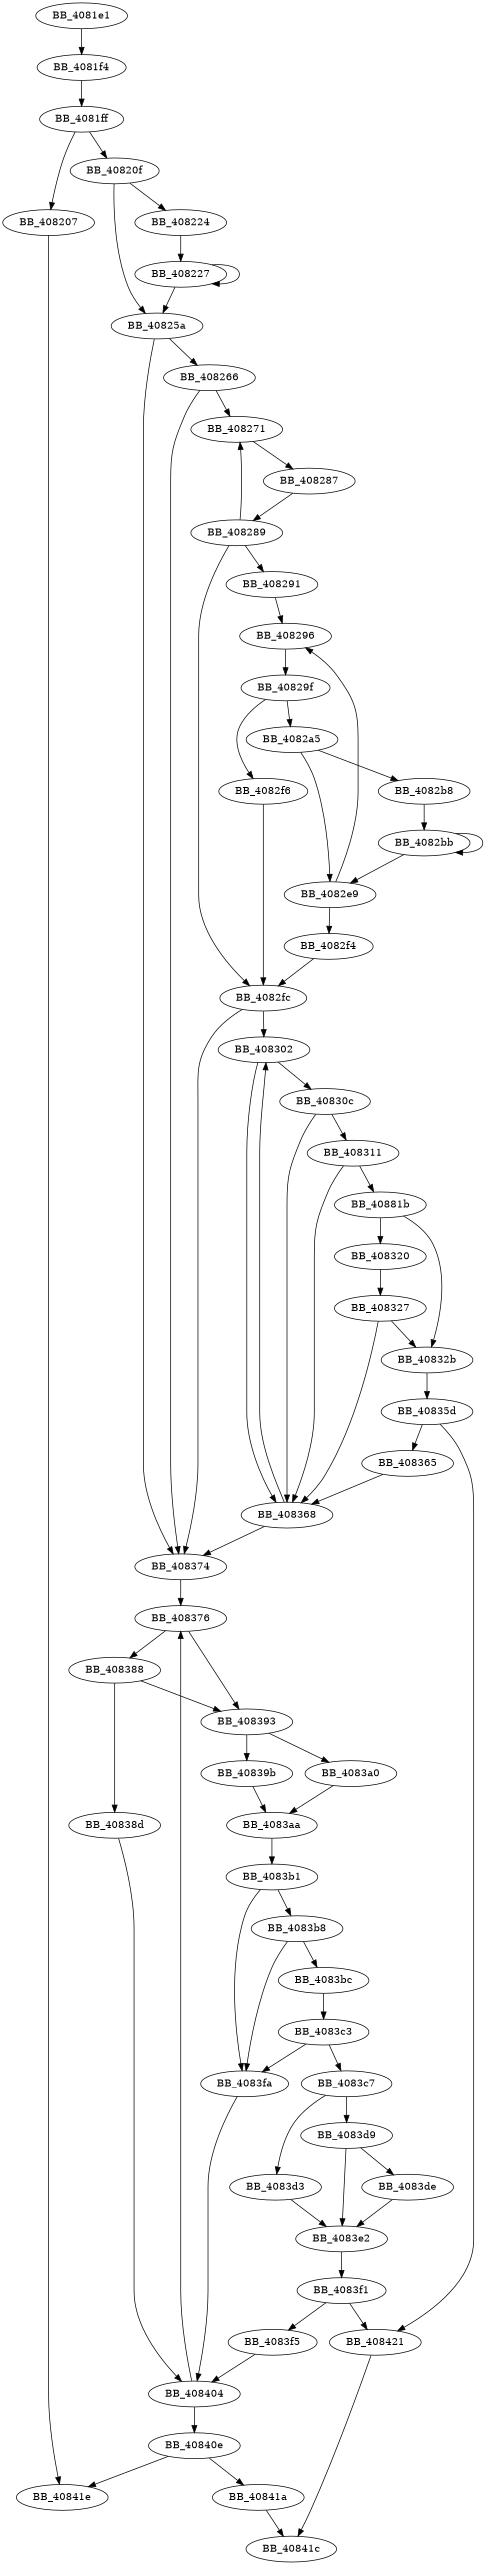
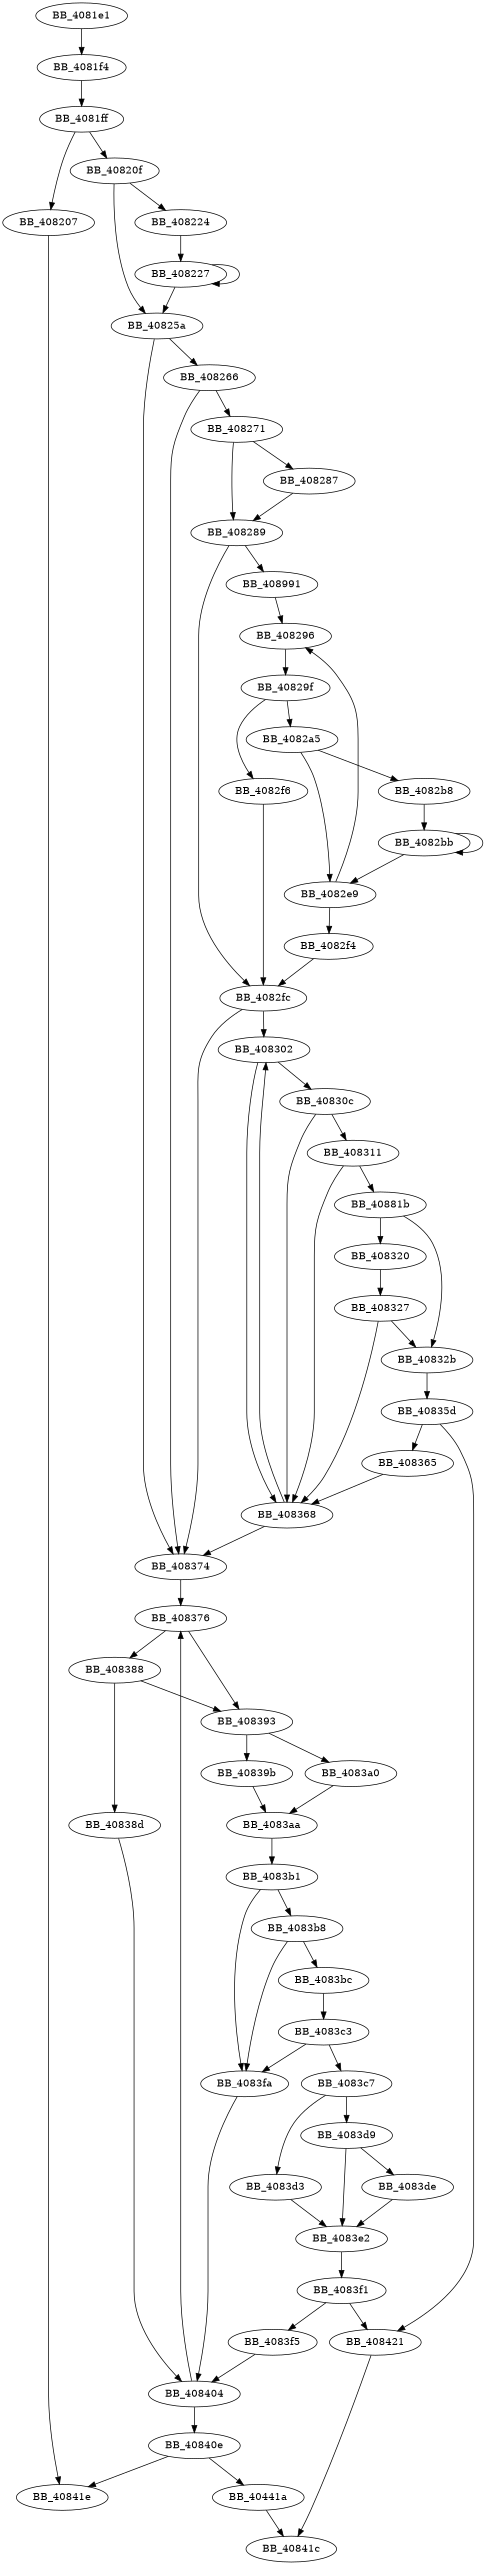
(242, 485) -> (232, 477)
(272, 584) -> (272, 584)
(258, 2497) -> (258, 2497)
